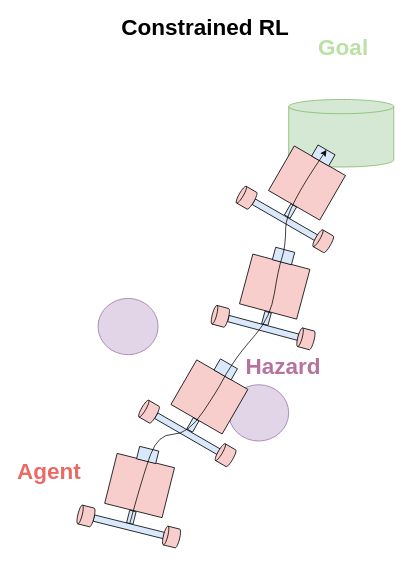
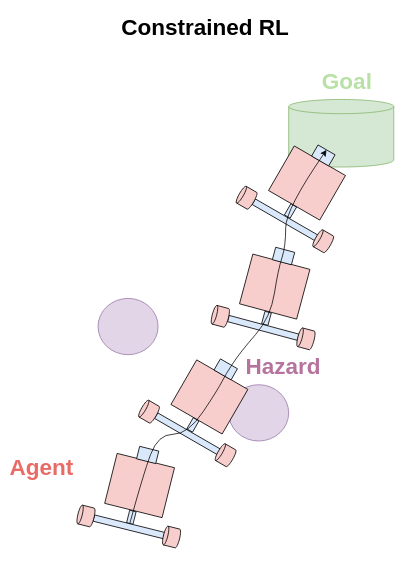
(343, 47) -> (347, 81)
(49, 471) -> (42, 467)
